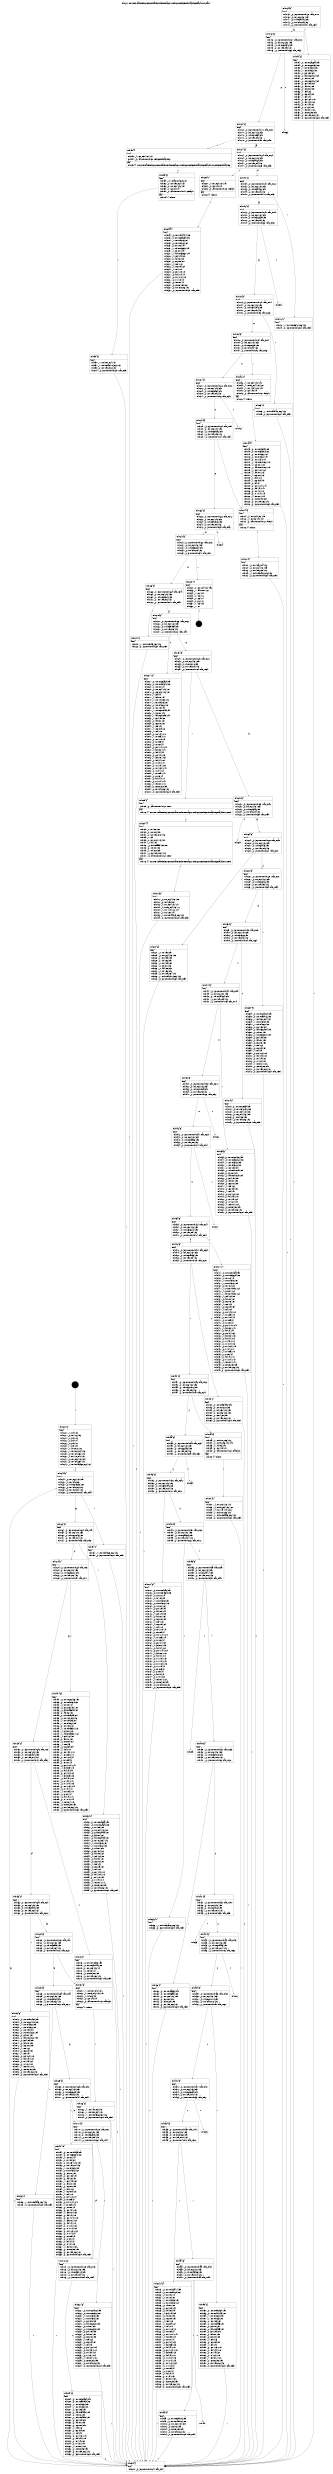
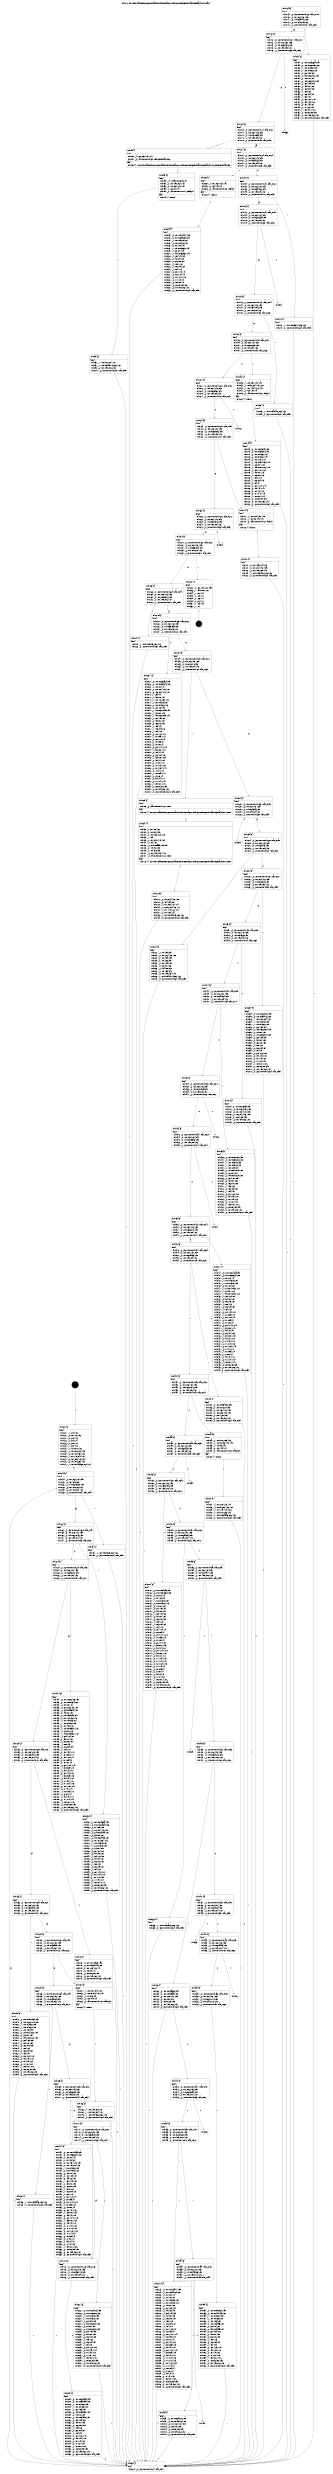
(75, 1469) -> (74, 1470)
(200, 2042) -> (180, 2044)
